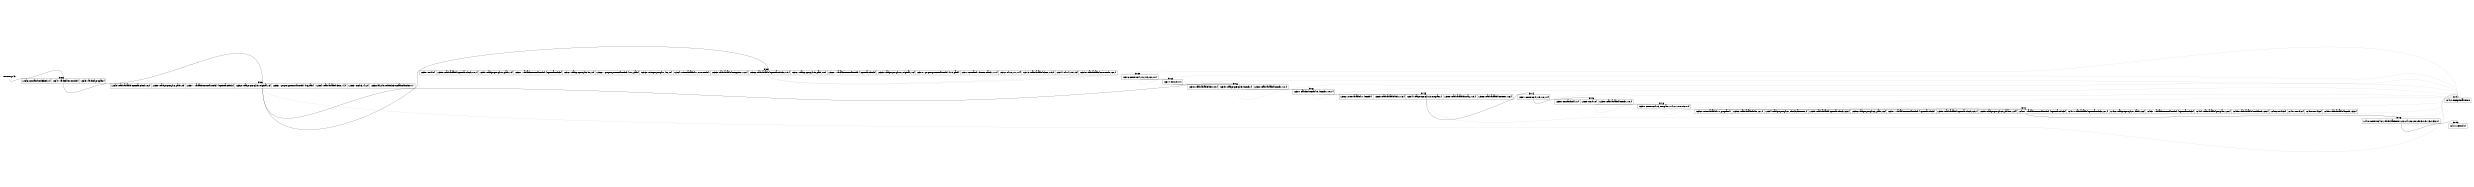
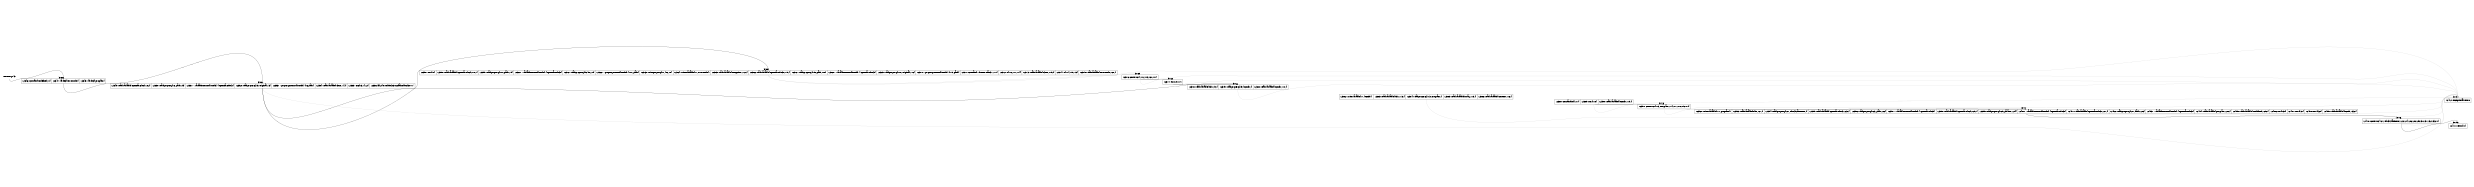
(1314, 92) -> none
(1534, 97) -> none
